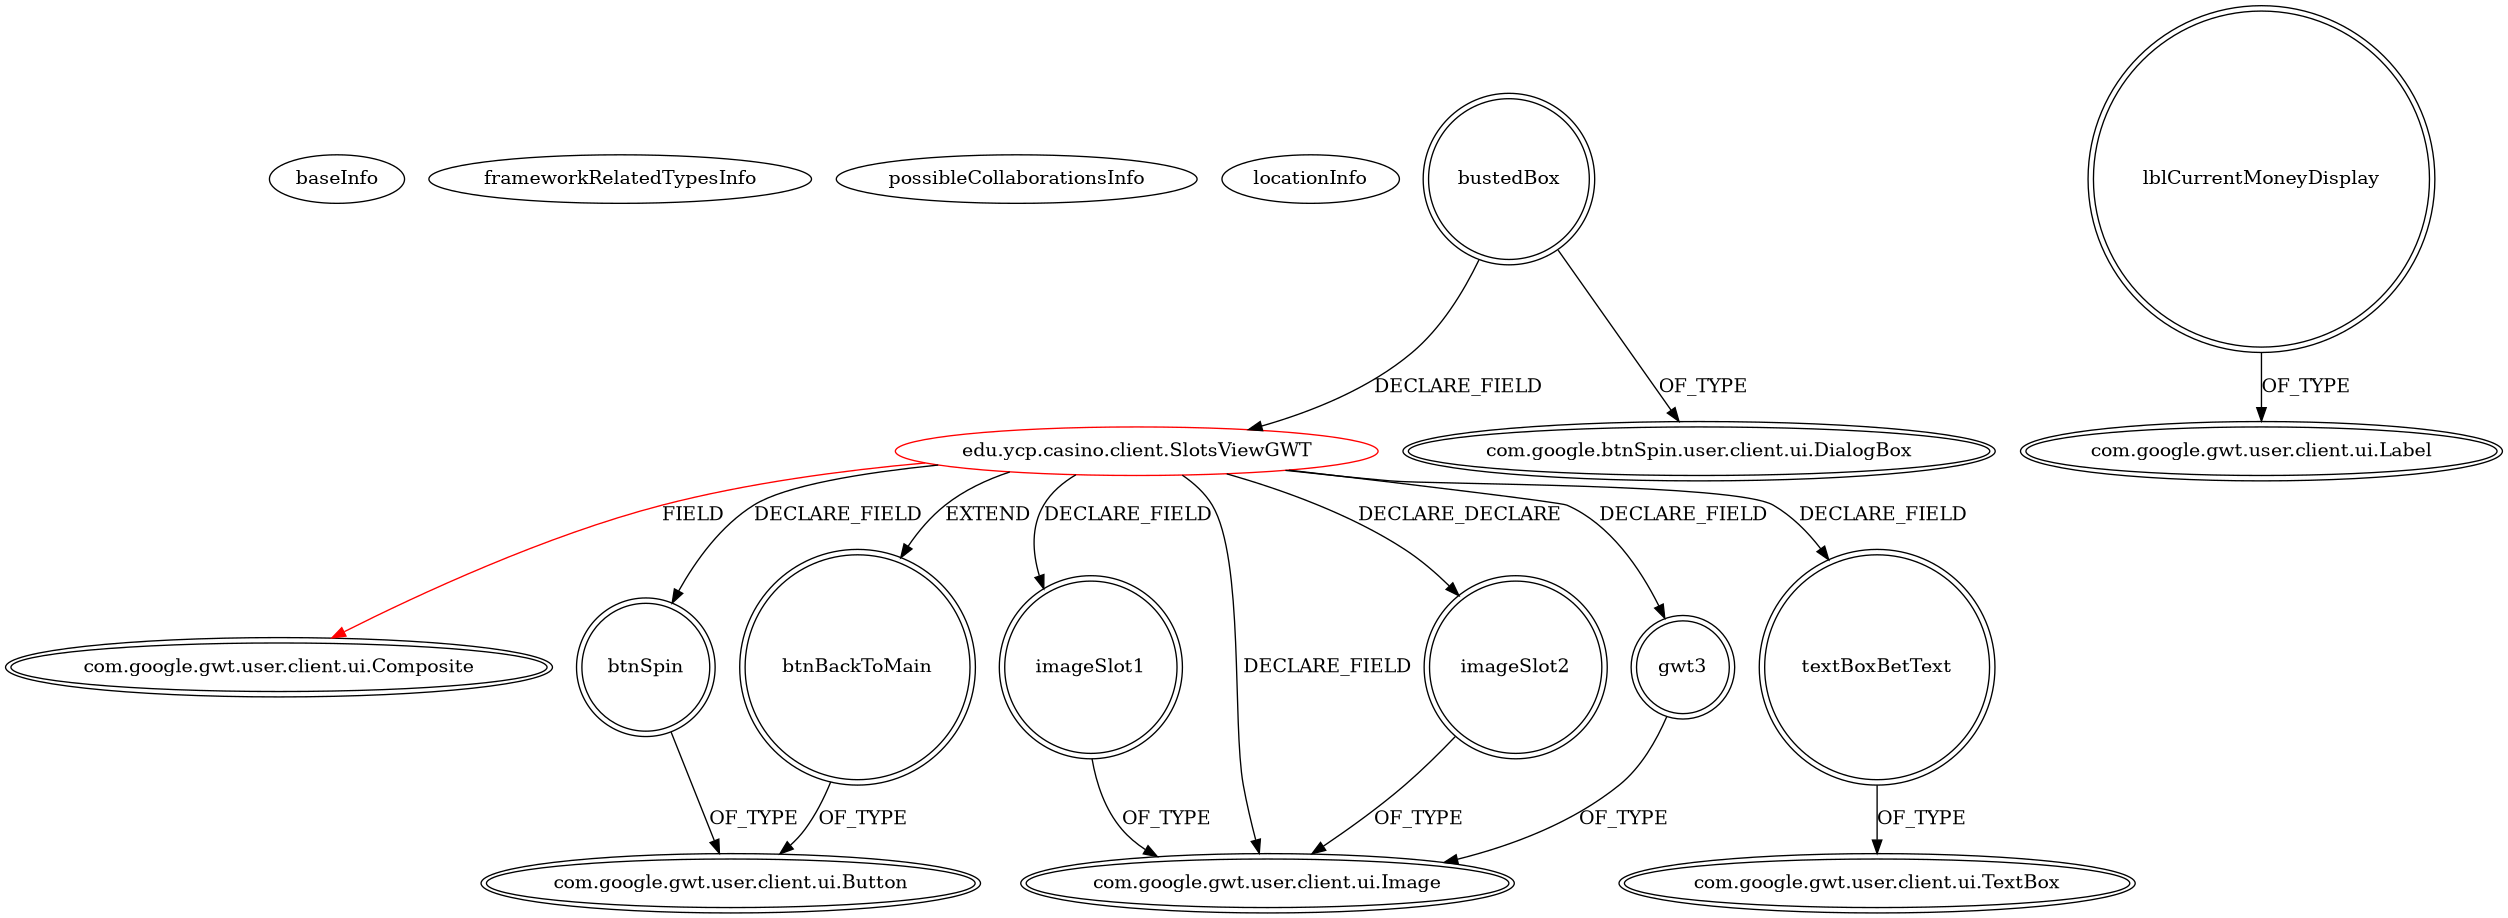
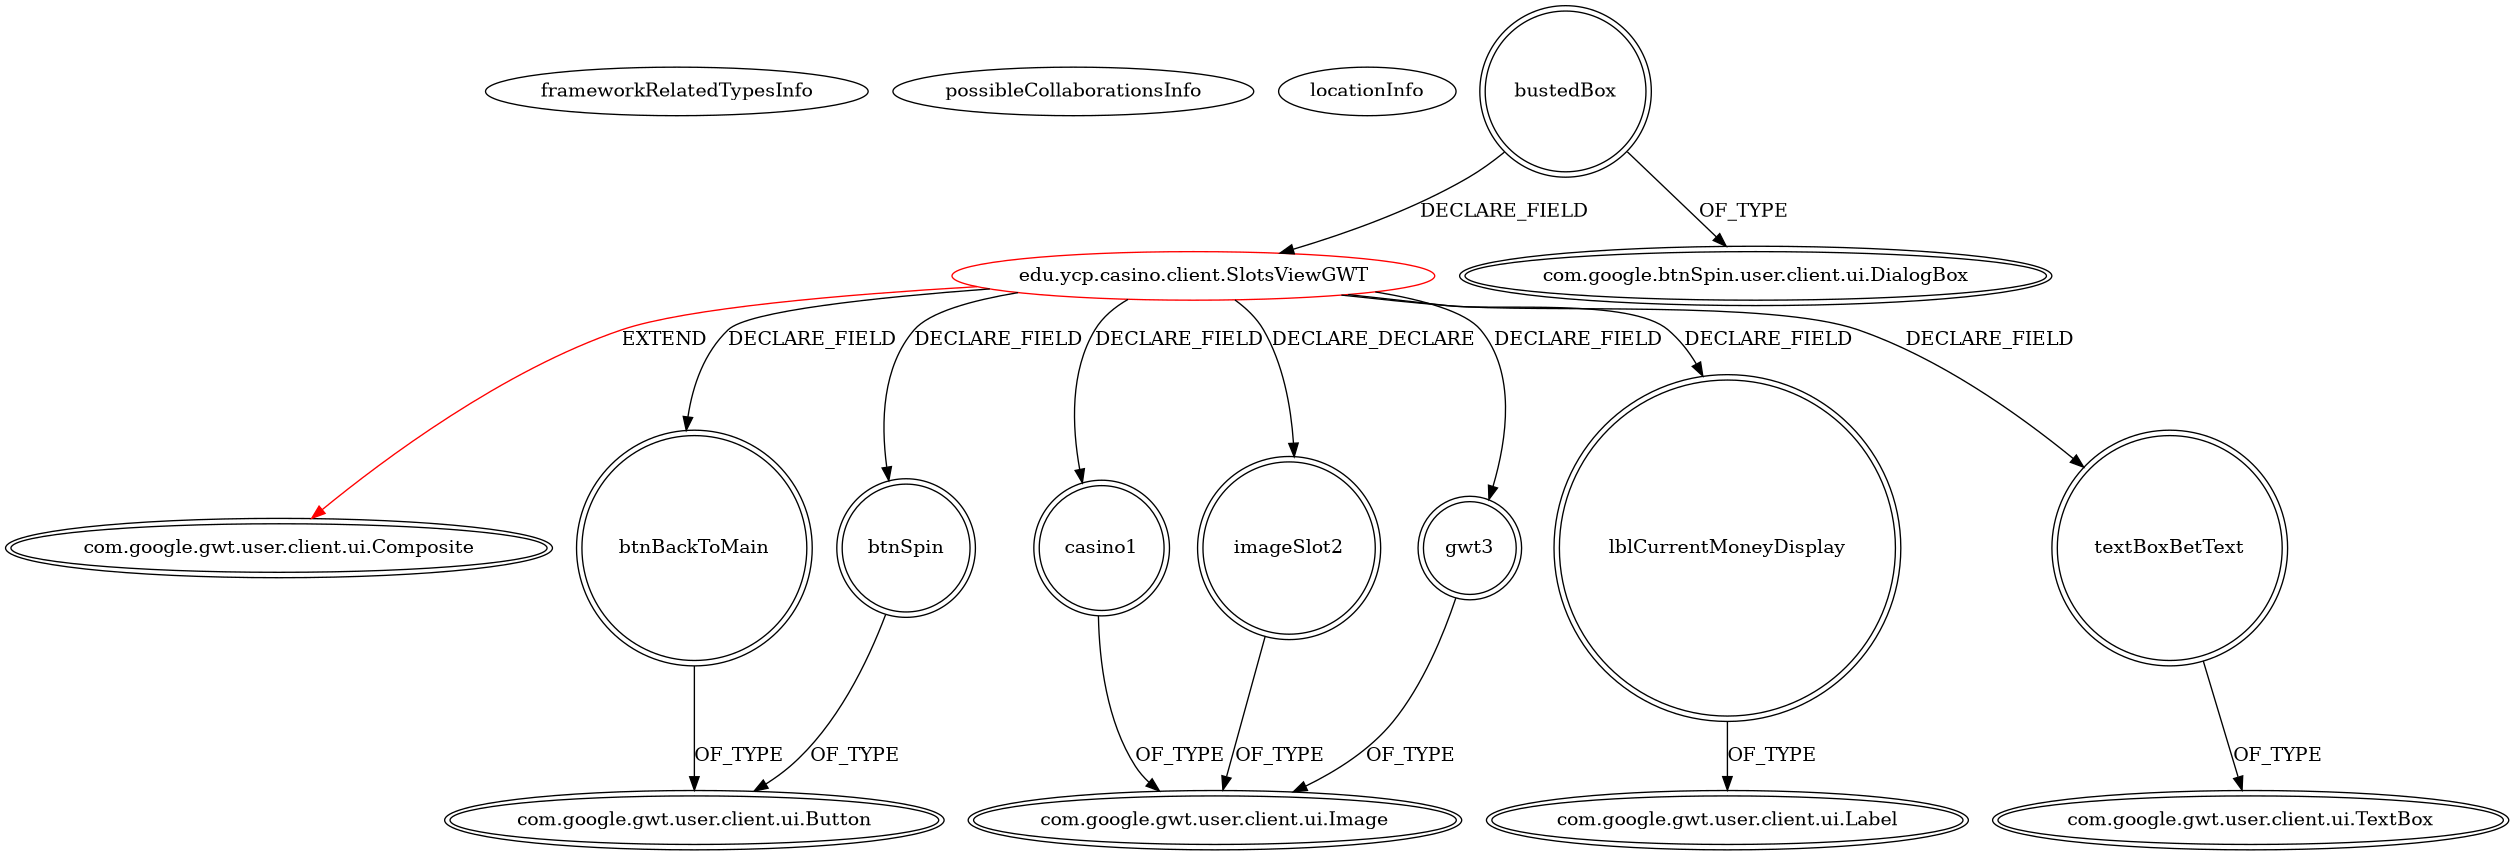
(337, 179) -> none
(693, 515) -> (665, 340)
(988, 515) -> (812, 340)
(1236, 650) -> (1532, 307)
(1091, 667) -> (1102, 548)
